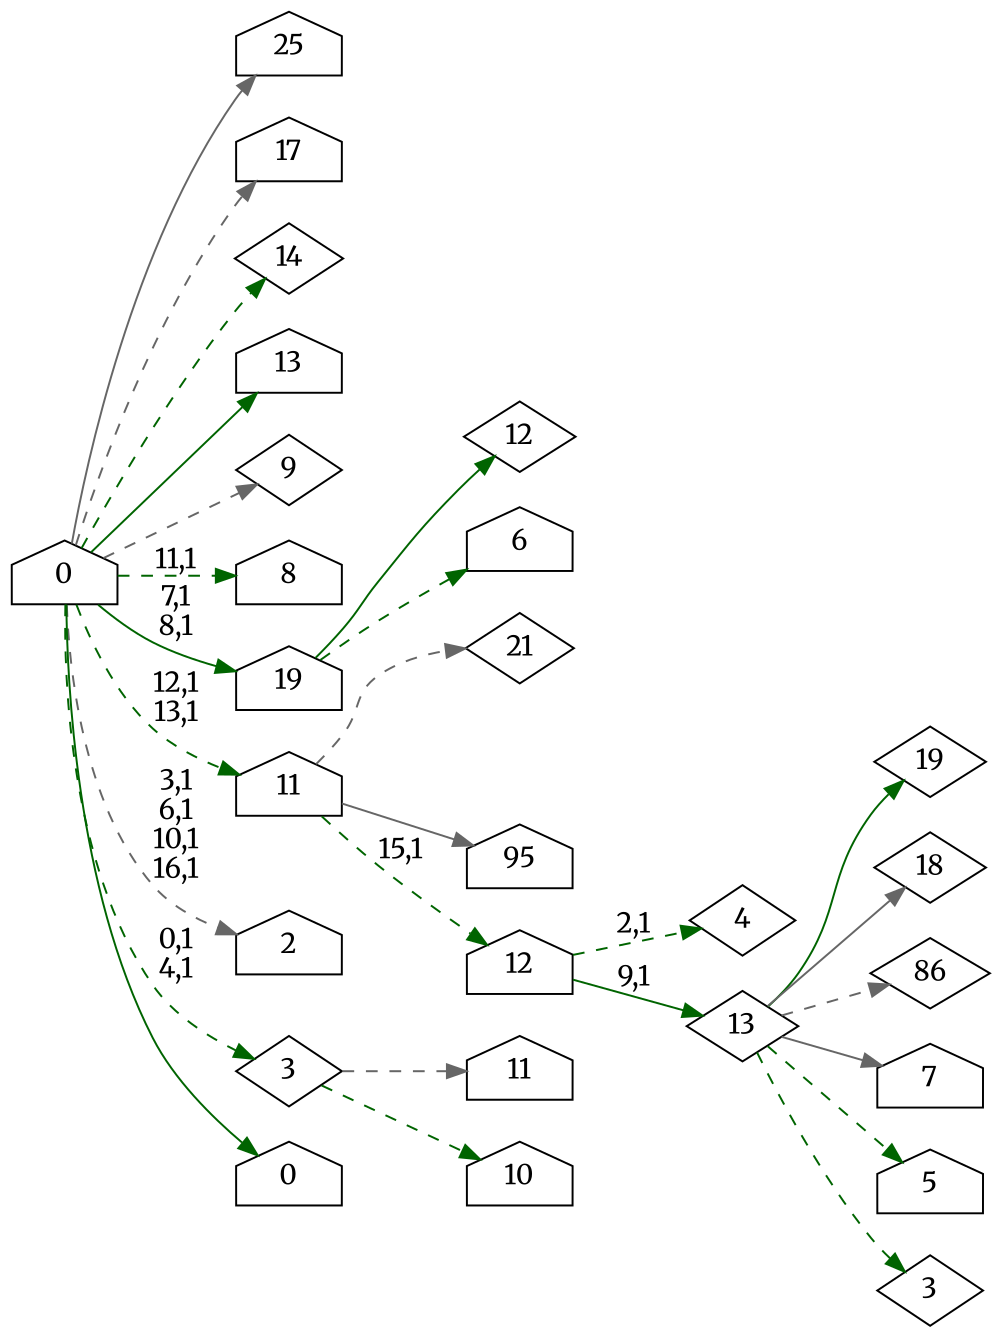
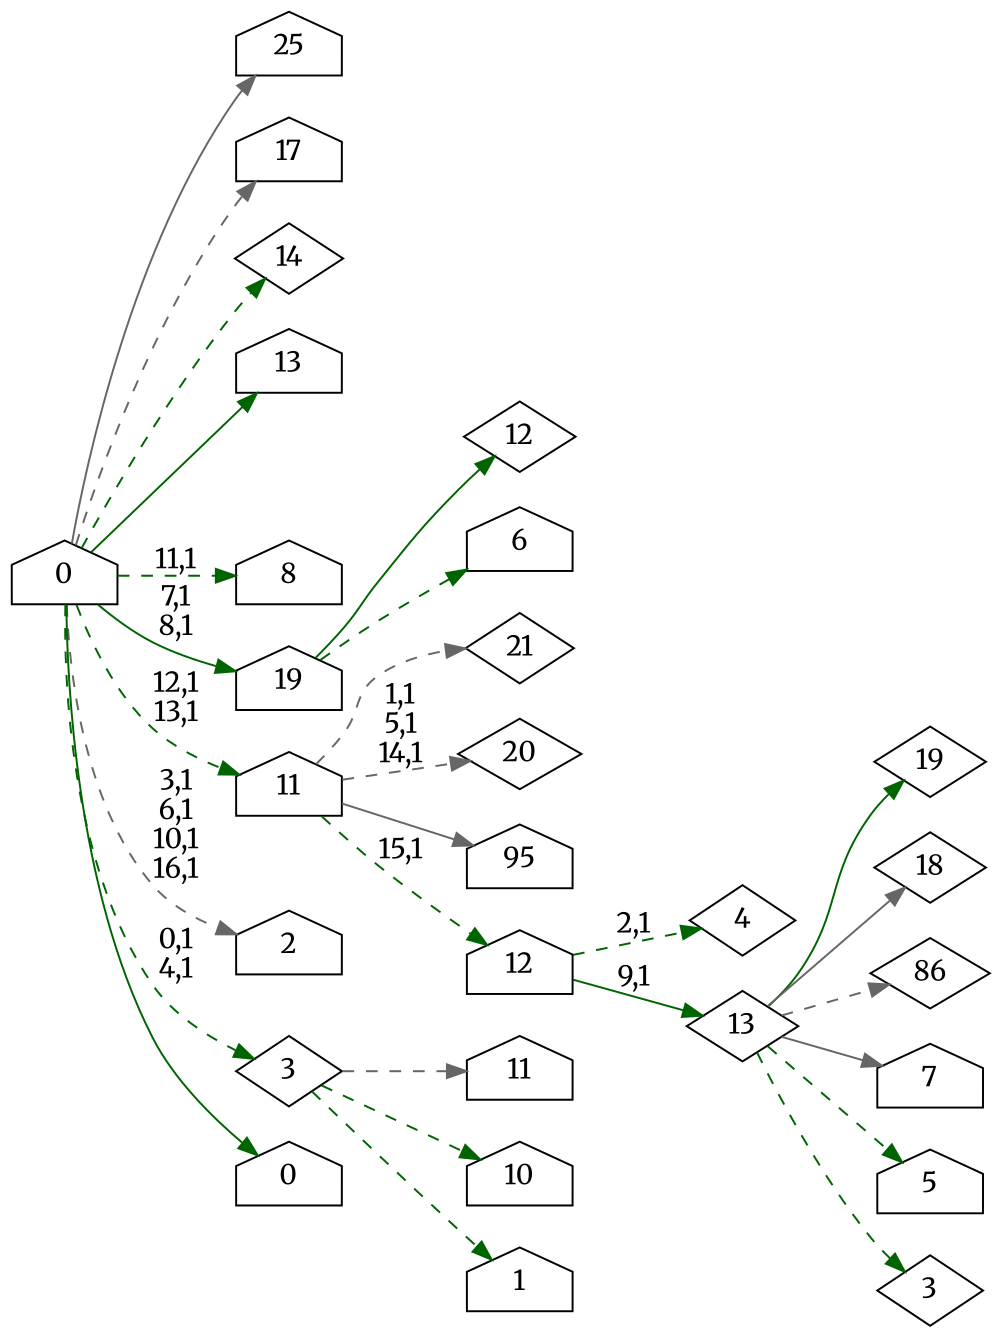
(289, 470) -> none
none -> (520, 754)
none -> (520, 1283)
